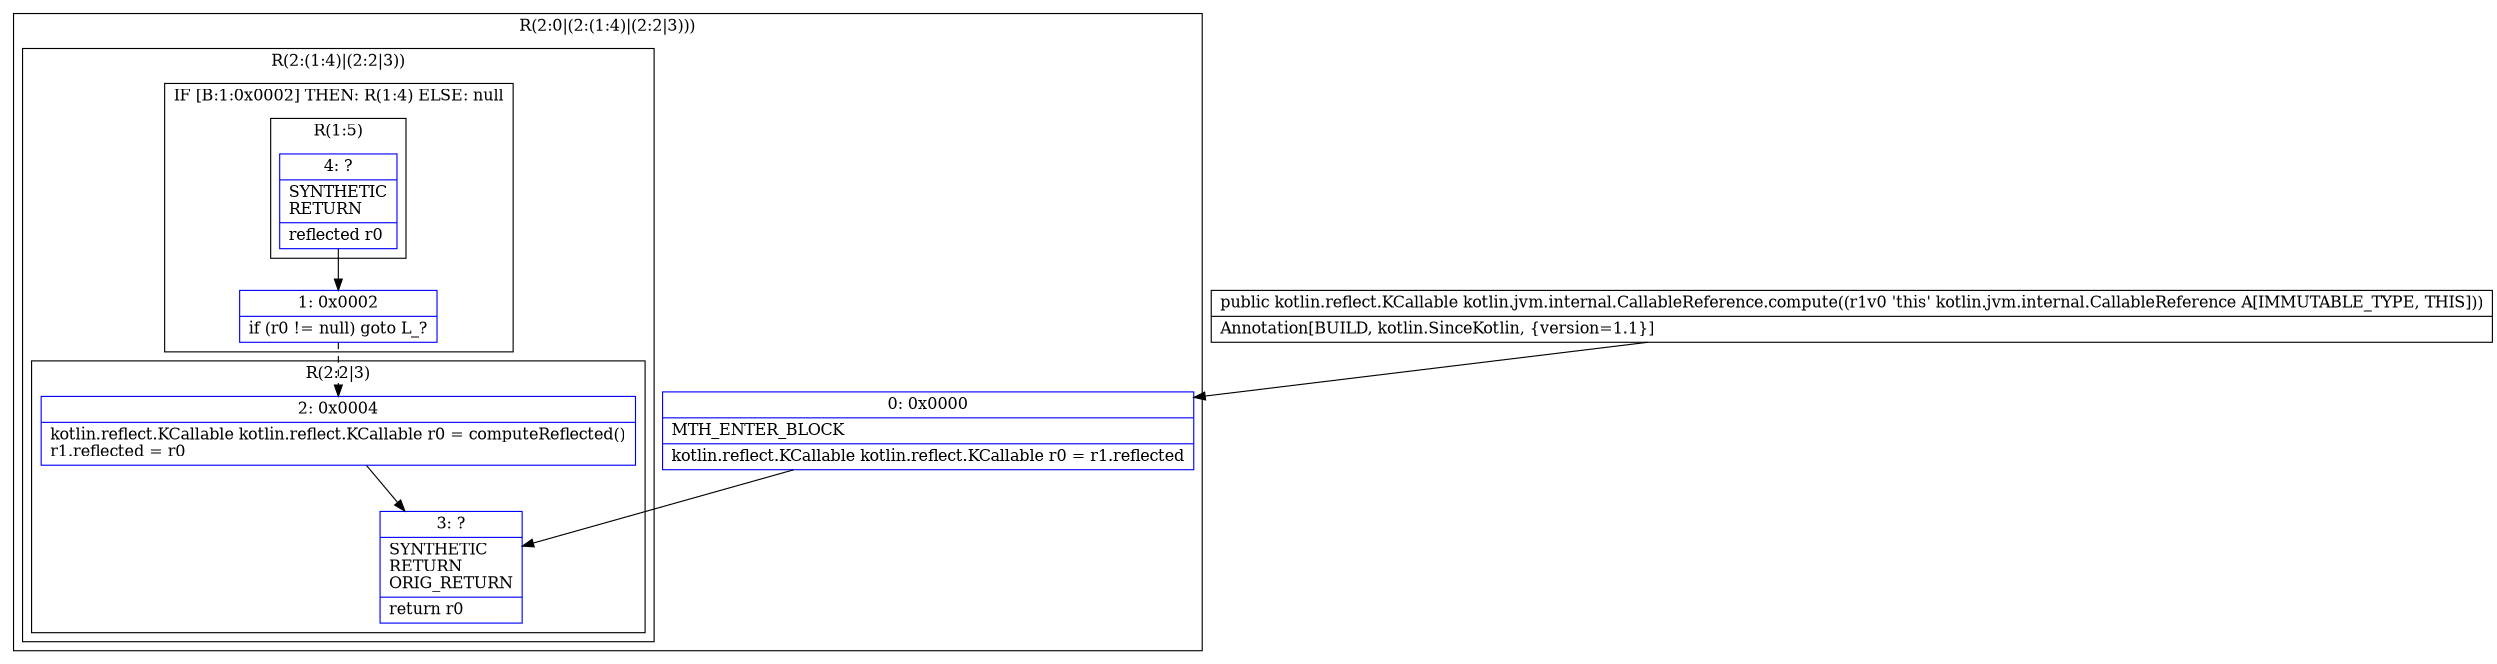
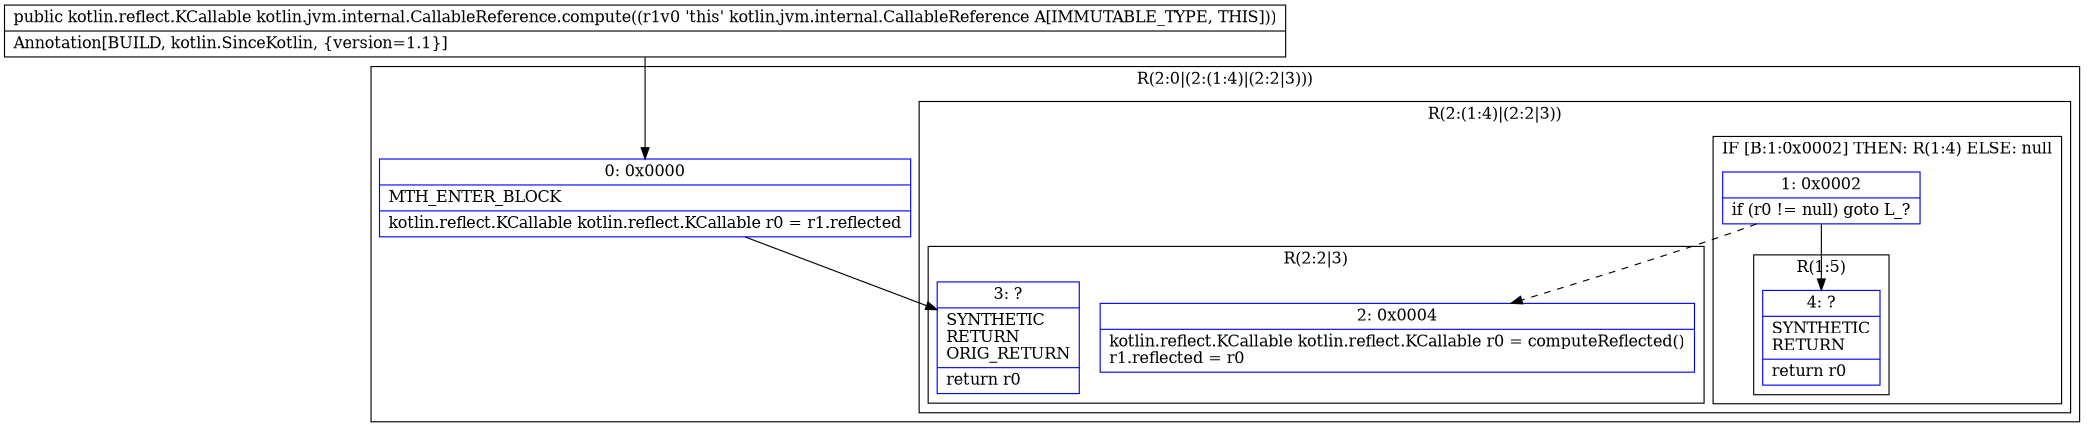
(336, 235) -> (1810, 372)
(338, 265) -> (1821, 247)
(382, 484) -> none
